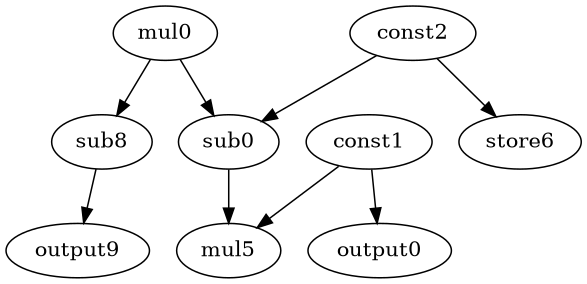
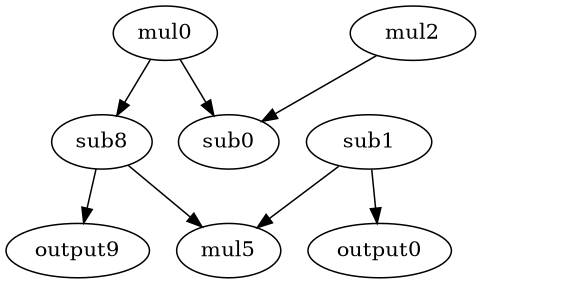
(413, 33) -> (413, 33)
(369, 142) -> (369, 142)
(520, 142) -> none
(229, 189) -> (159, 191)
